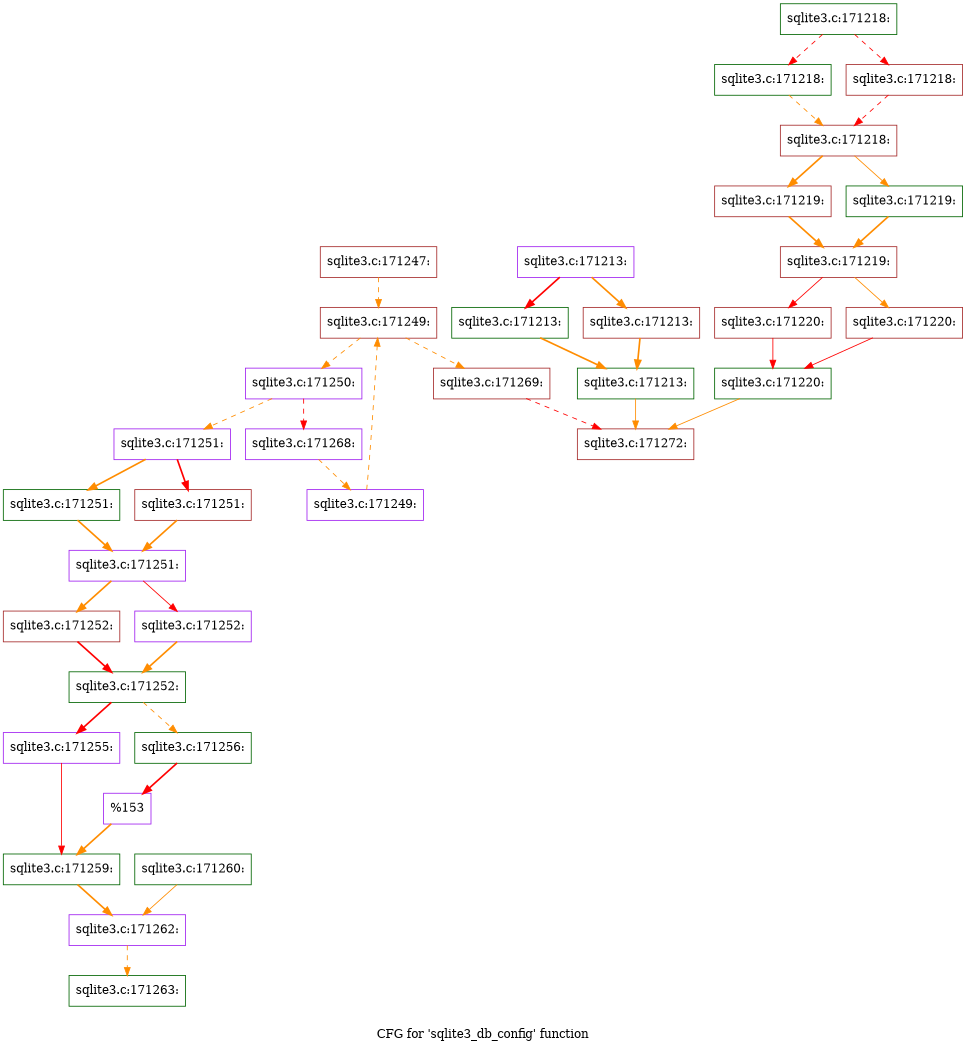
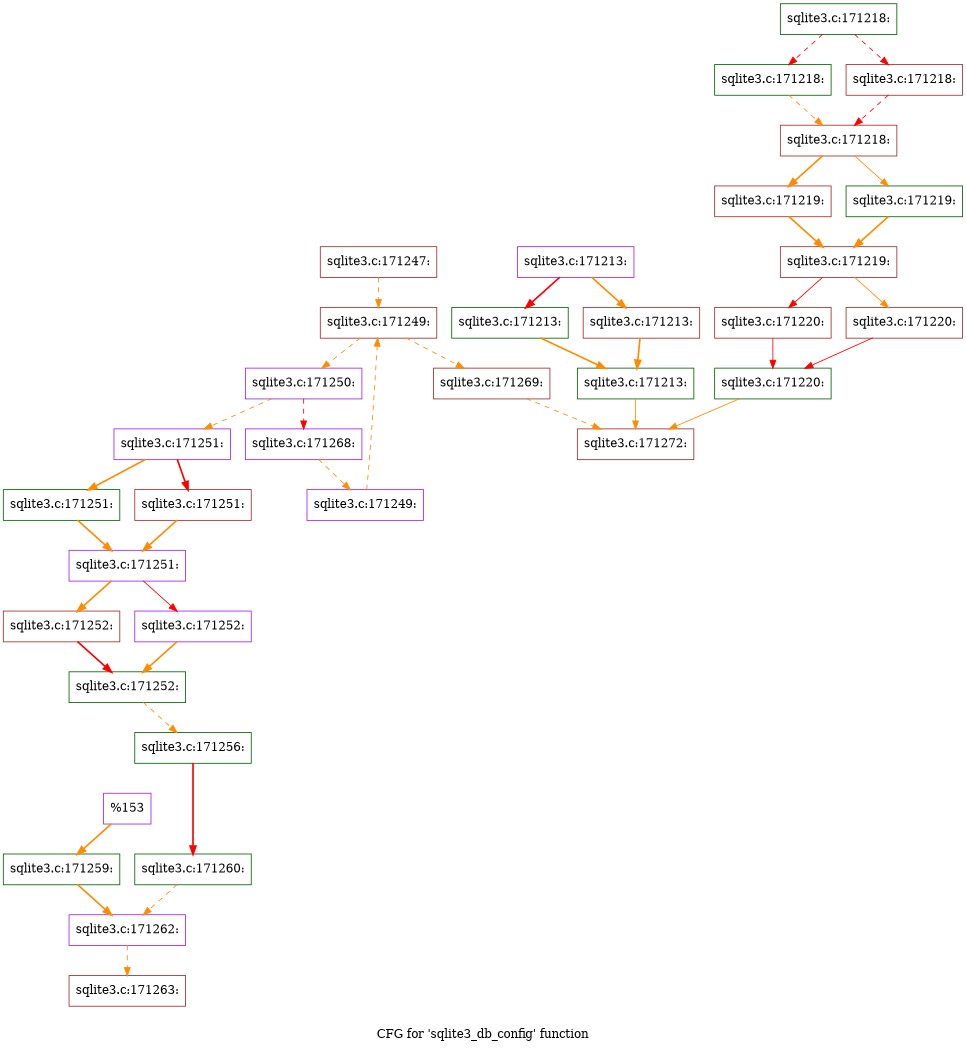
(560, 412) -> (560, 412)
(62, 748) -> none
(163, 775) -> (193, 804)
(163, 897) -> (163, 897)
(127, 991) -> (127, 991)
